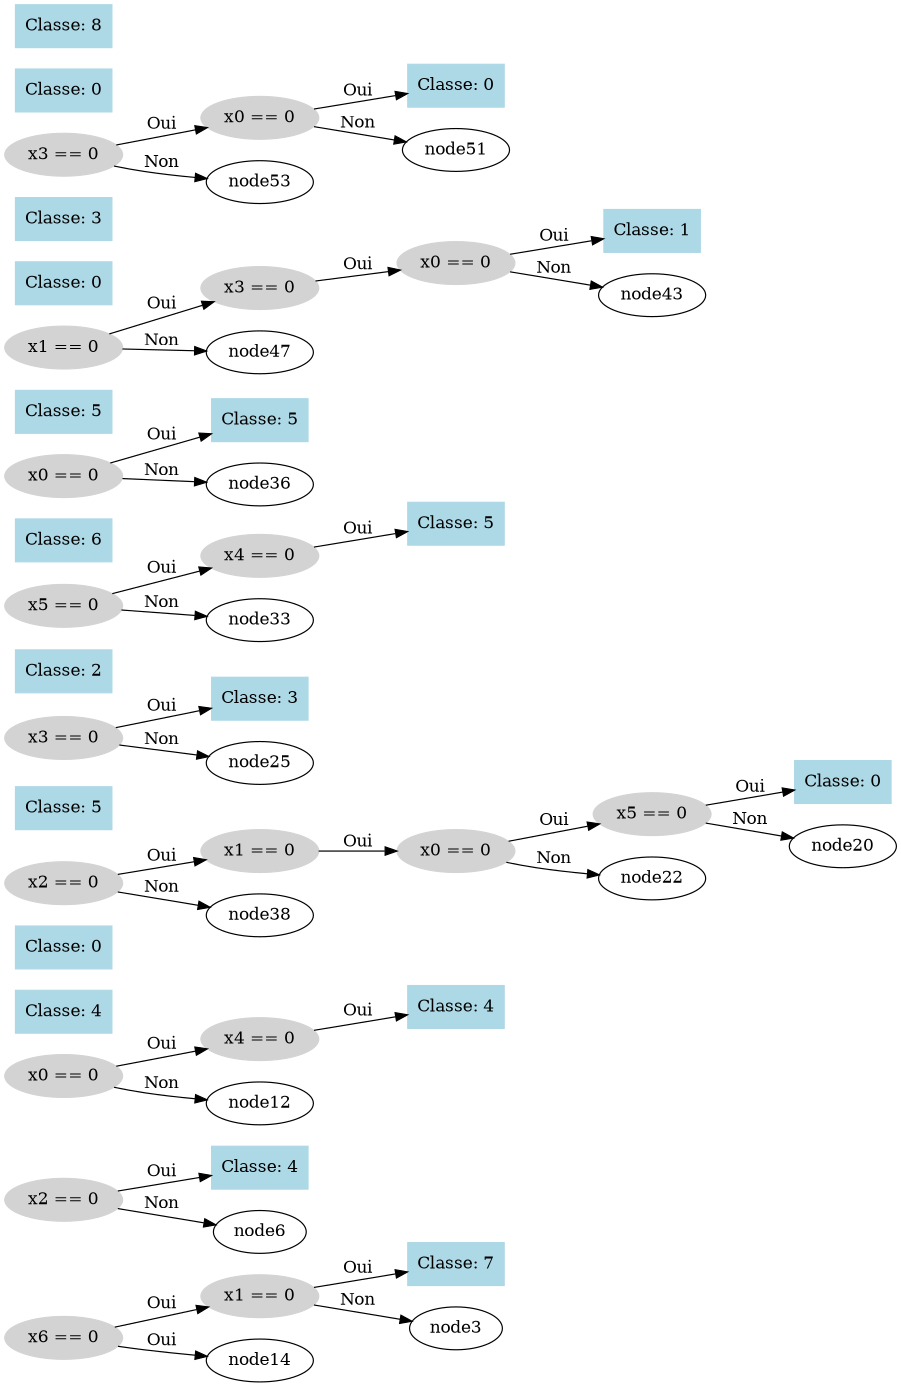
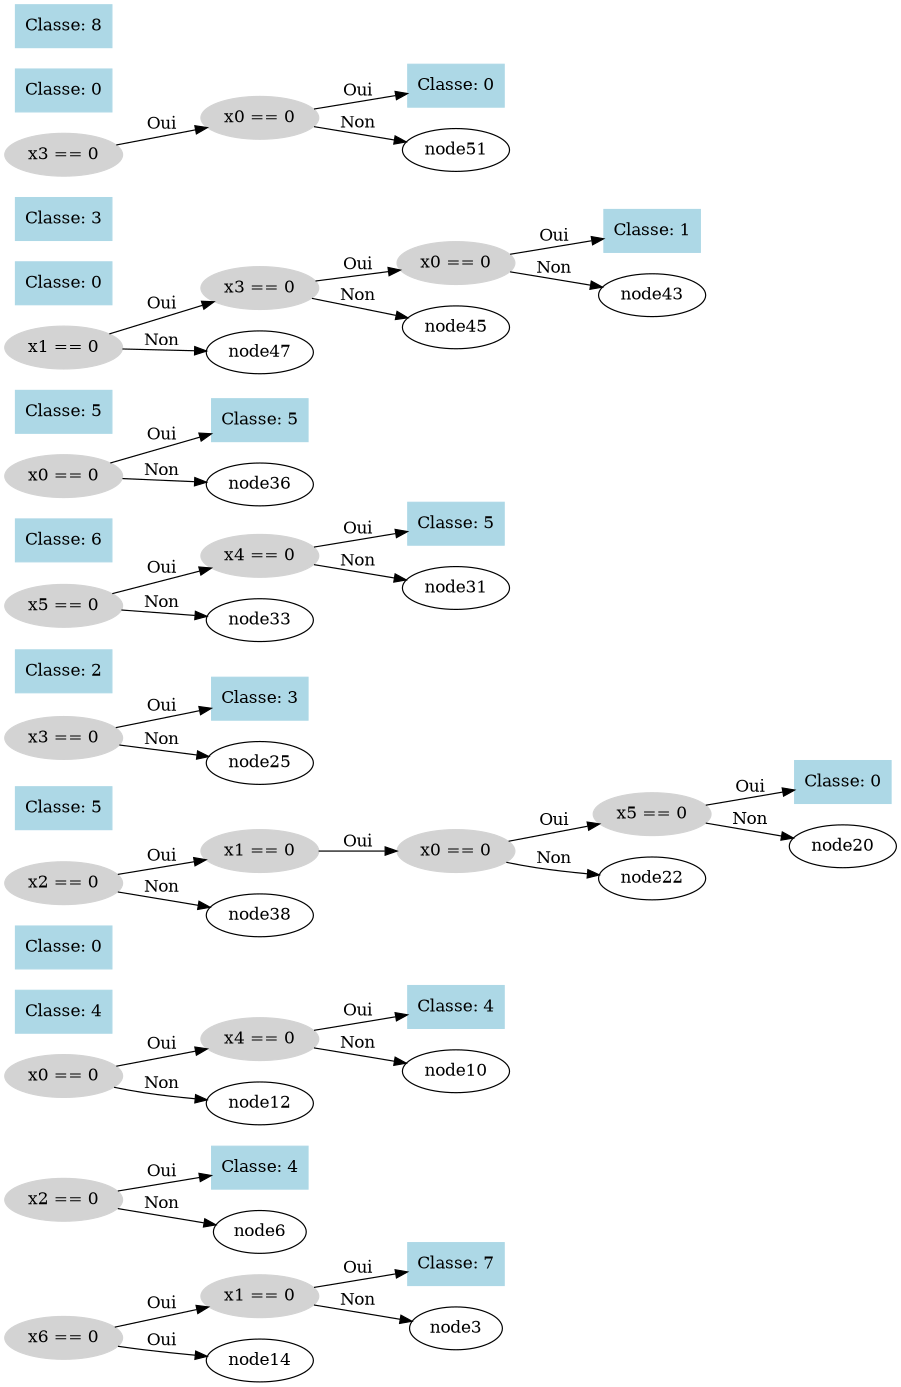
(260, 182) -> none
none -> (456, 327)
none -> (456, 588)
none -> (456, 1071)
